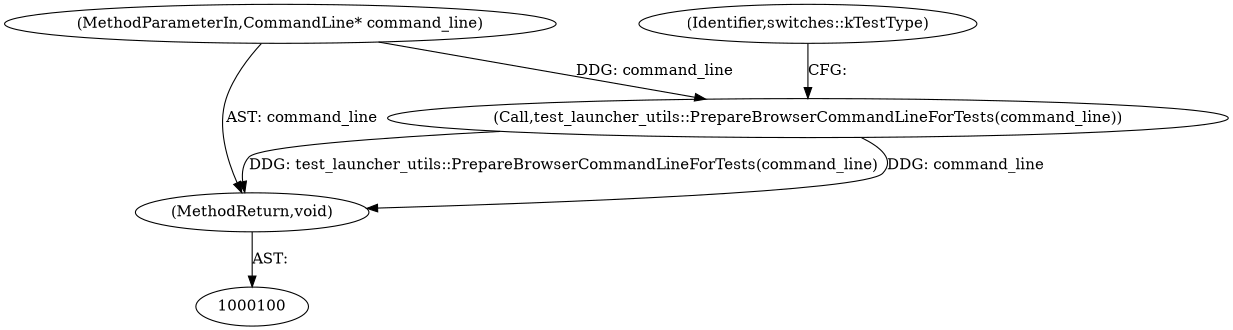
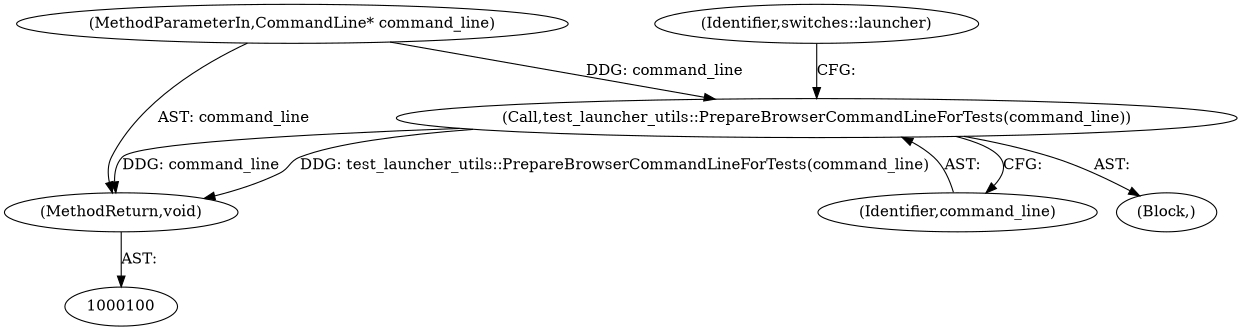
(808, 24) -> (817, 24)
none -> (958, 212)
none -> (1167, 212)
